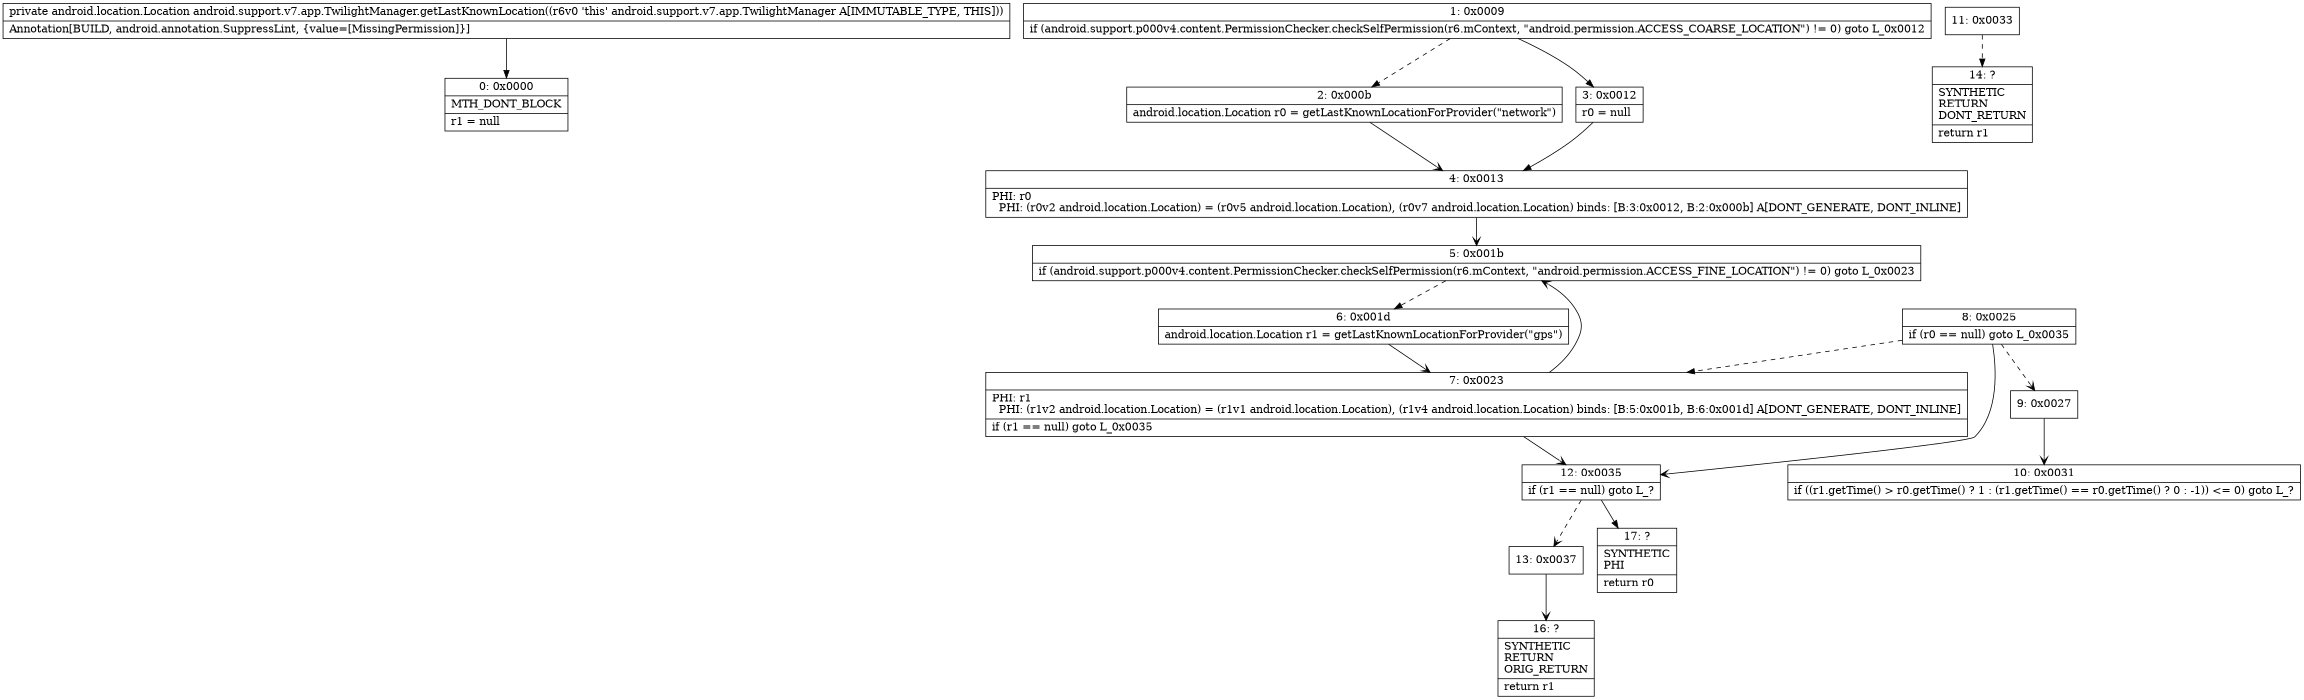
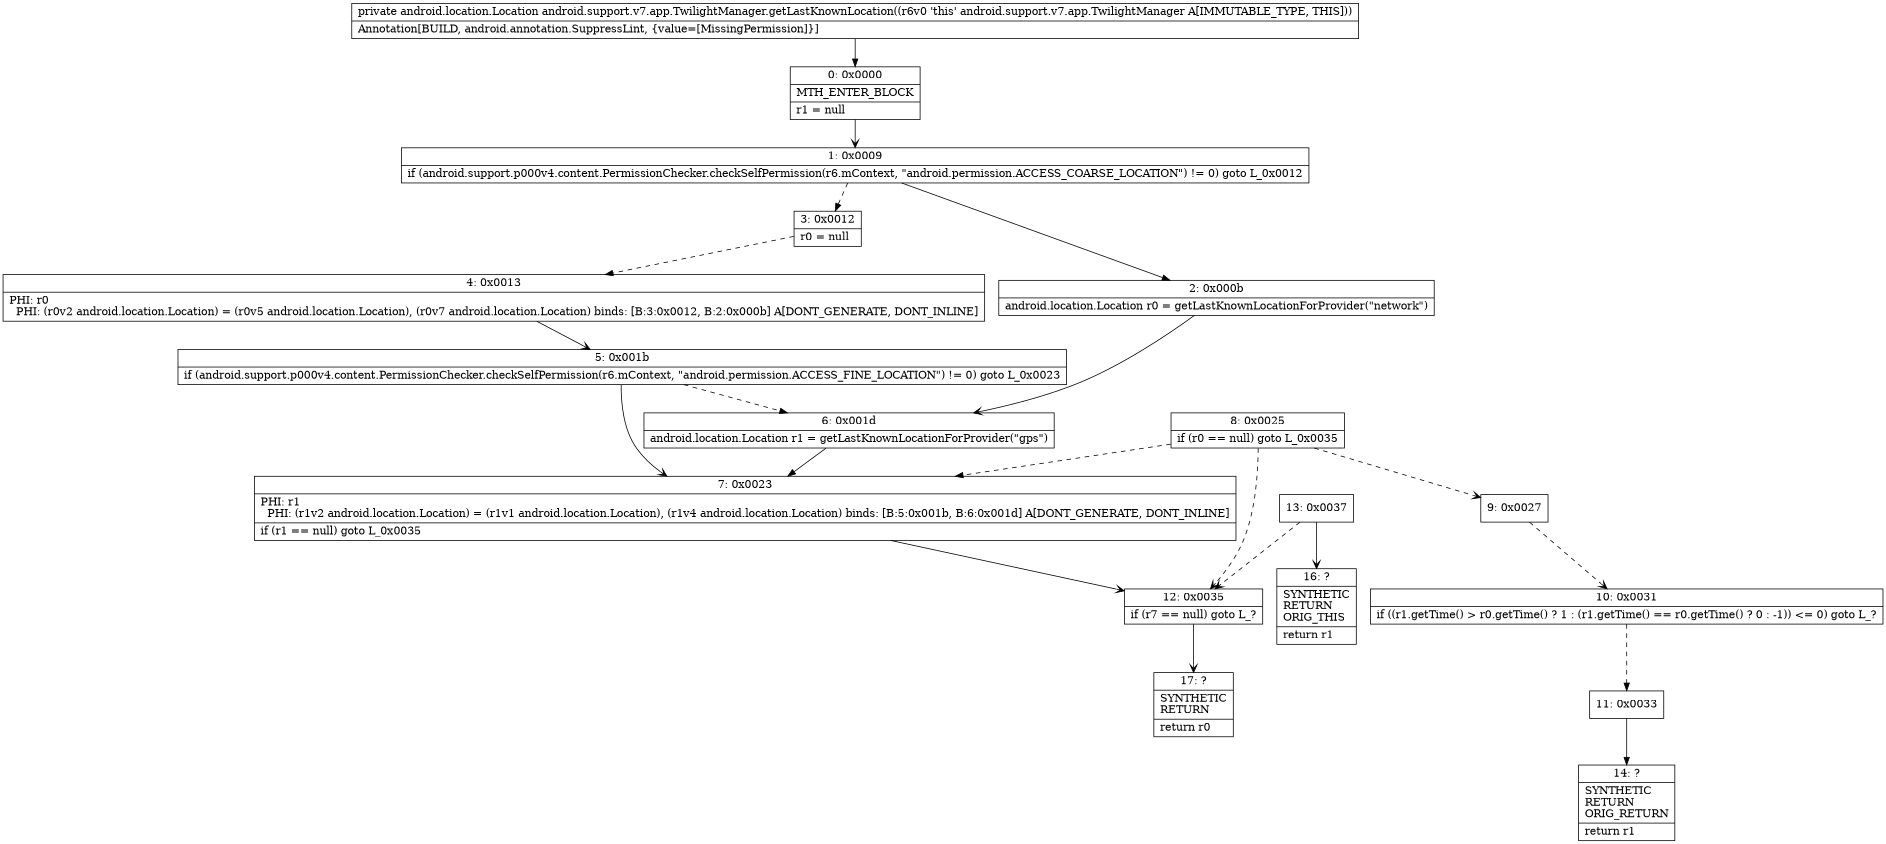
(1982, 47) -> (1627, 738)
(1555, 57) -> (843, 194)
(1414, 61) -> (1032, 230)
(506, 104) -> (855, 93)
(1982, 116) -> (1627, 814)
none -> (855, 130)
(1403, 144) -> (1094, 376)
(1563, 147) -> (703, 255)
(1581, 328) -> (629, 434)
(1406, 356) -> (810, 460)
(2044, 438) -> (1565, 553)
(1870, 452) -> (1250, 520)
(1591, 491) -> (1194, 615)
(1608, 511) -> (1194, 644)
(1570, 520) -> (1261, 553)
(1614, 566) -> (1185, 710)
none -> (1627, 654)
(1546, 670) -> (1314, 618)
